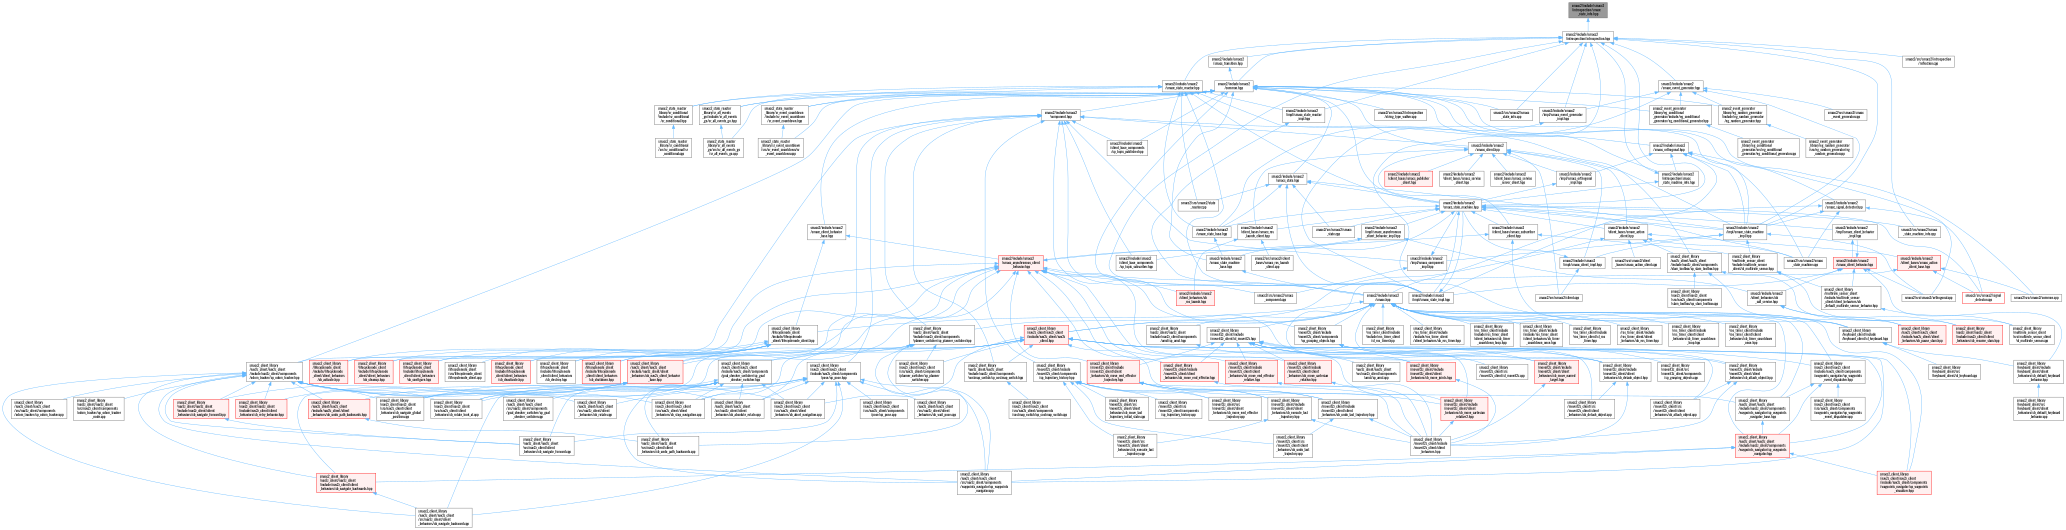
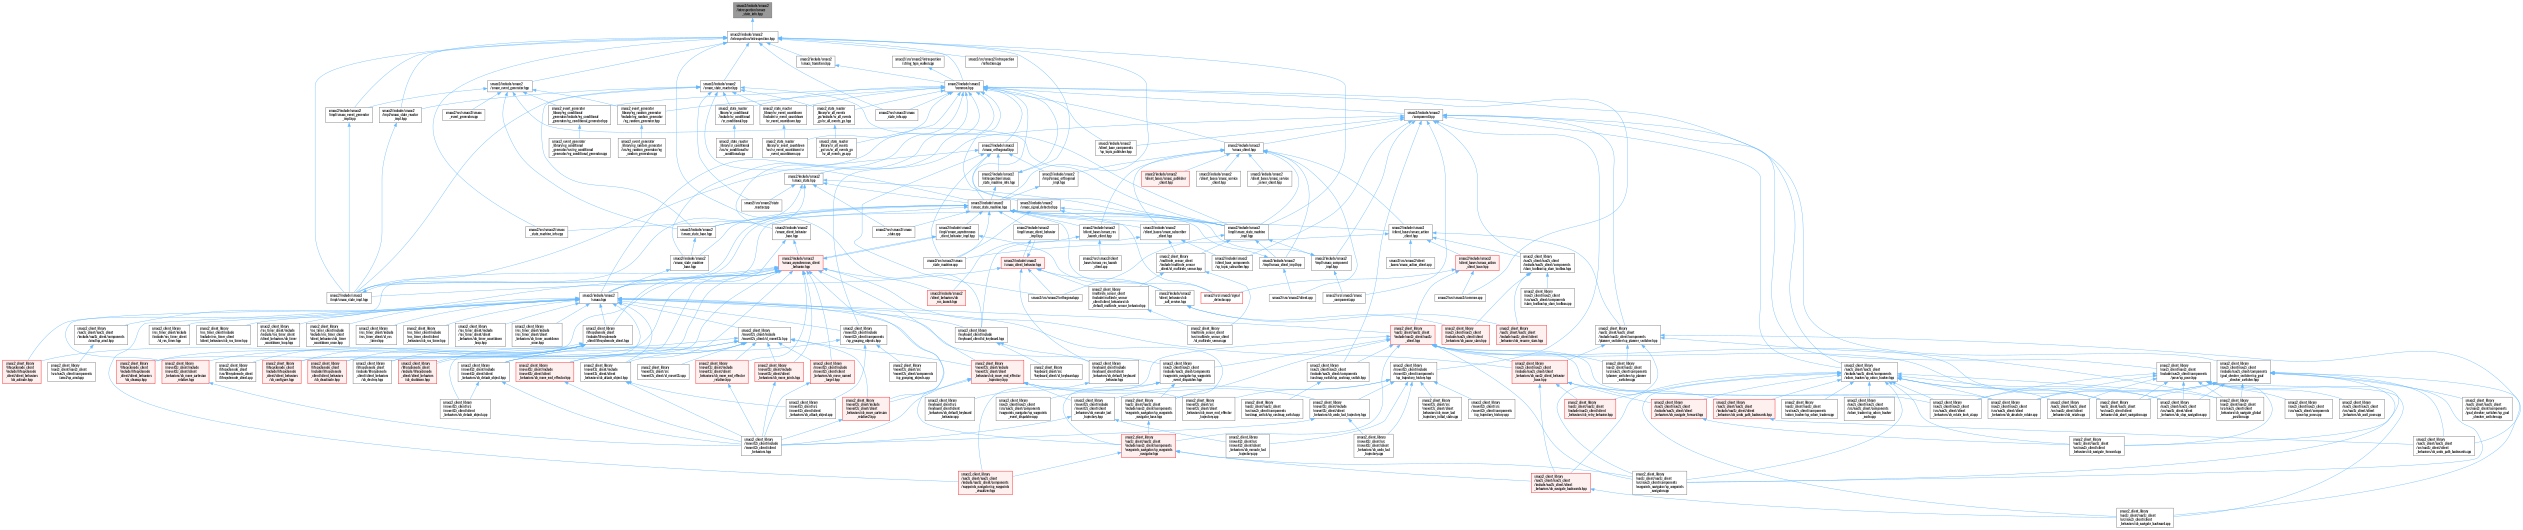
(1321, 97) -> (943, 75)
